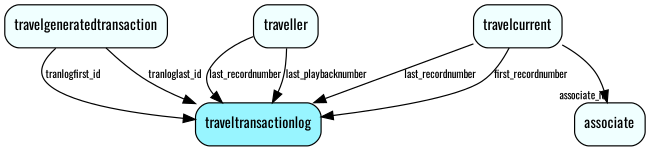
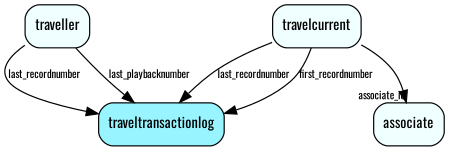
(86, 26) -> none
